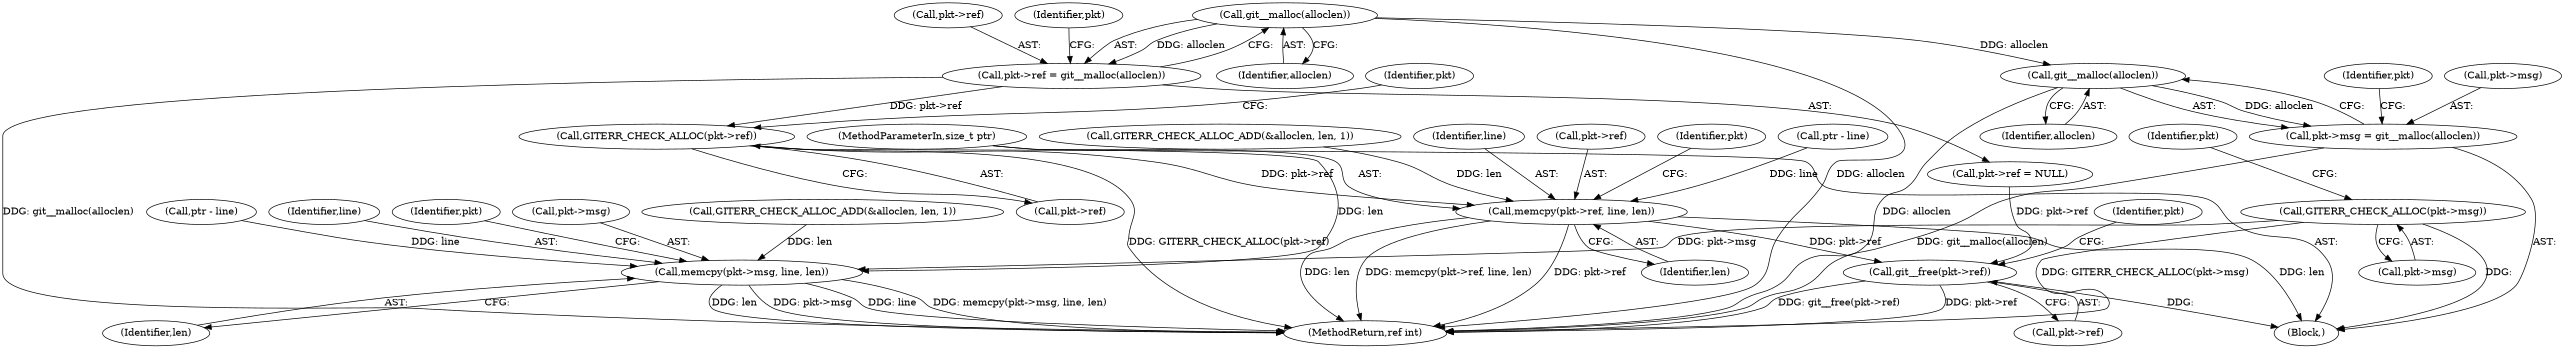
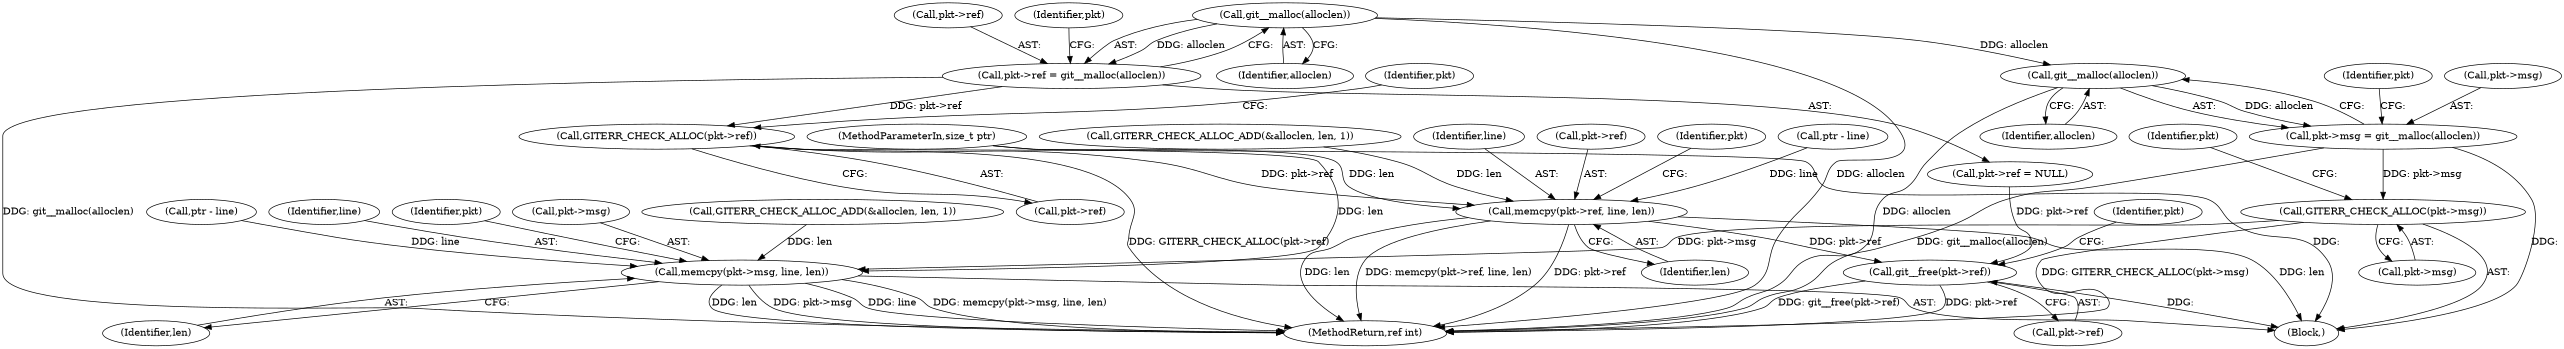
none -> (2383, 171)
(1372, 174) -> (1372, 174)
(2328, 242) -> (2328, 242)
(2546, 242) -> (2546, 242)
(2500, 273) -> (2500, 273)
none -> (1566, 287)
